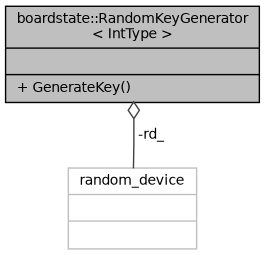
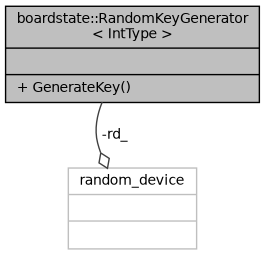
(134, 144) -> (96, 127)
